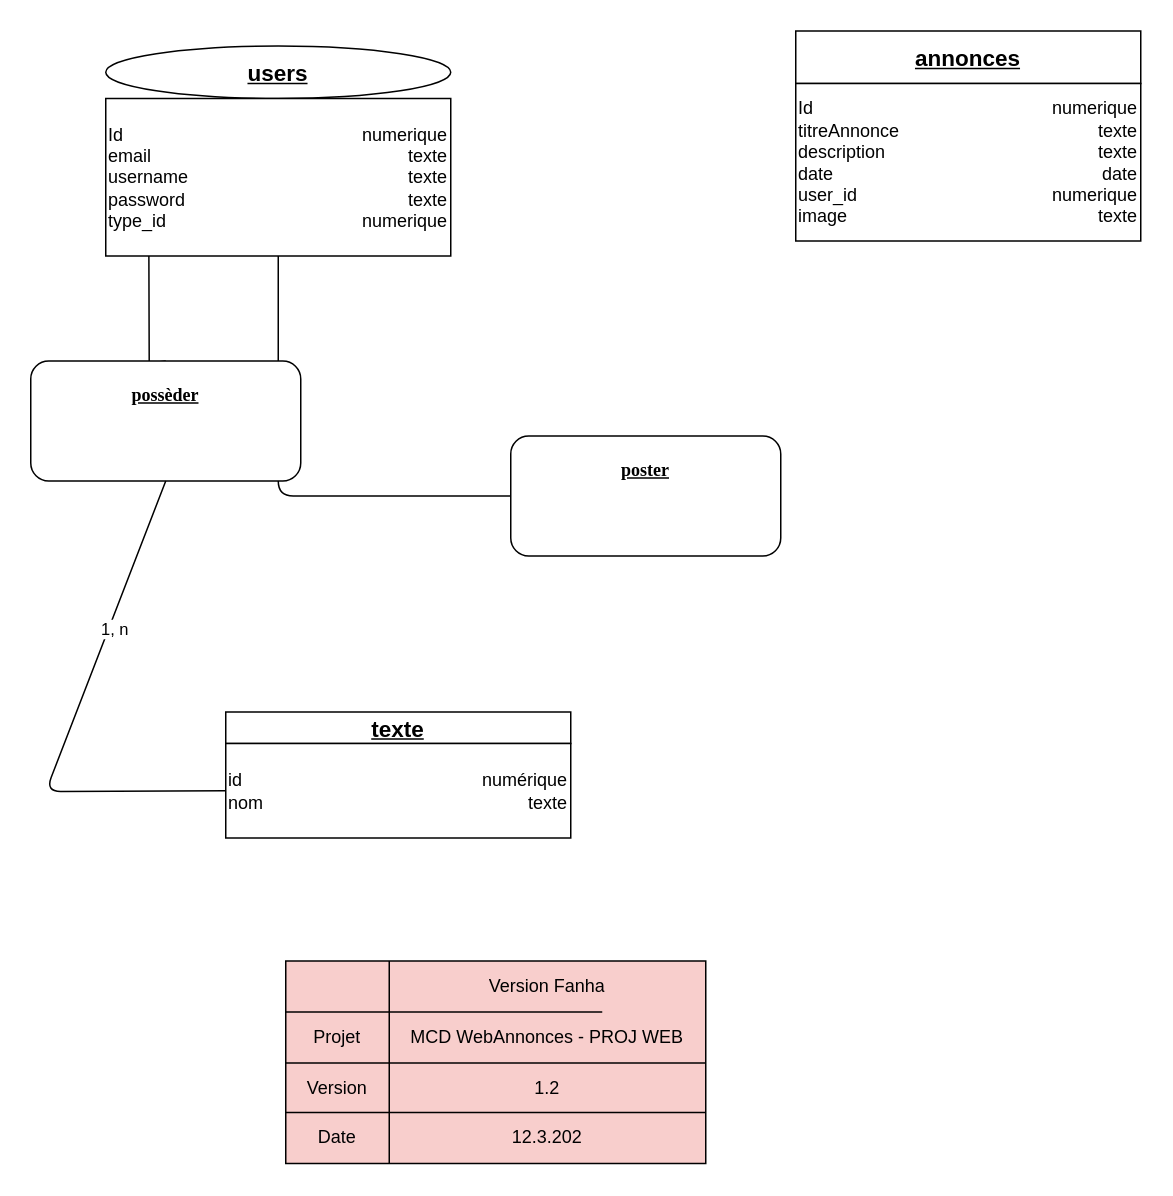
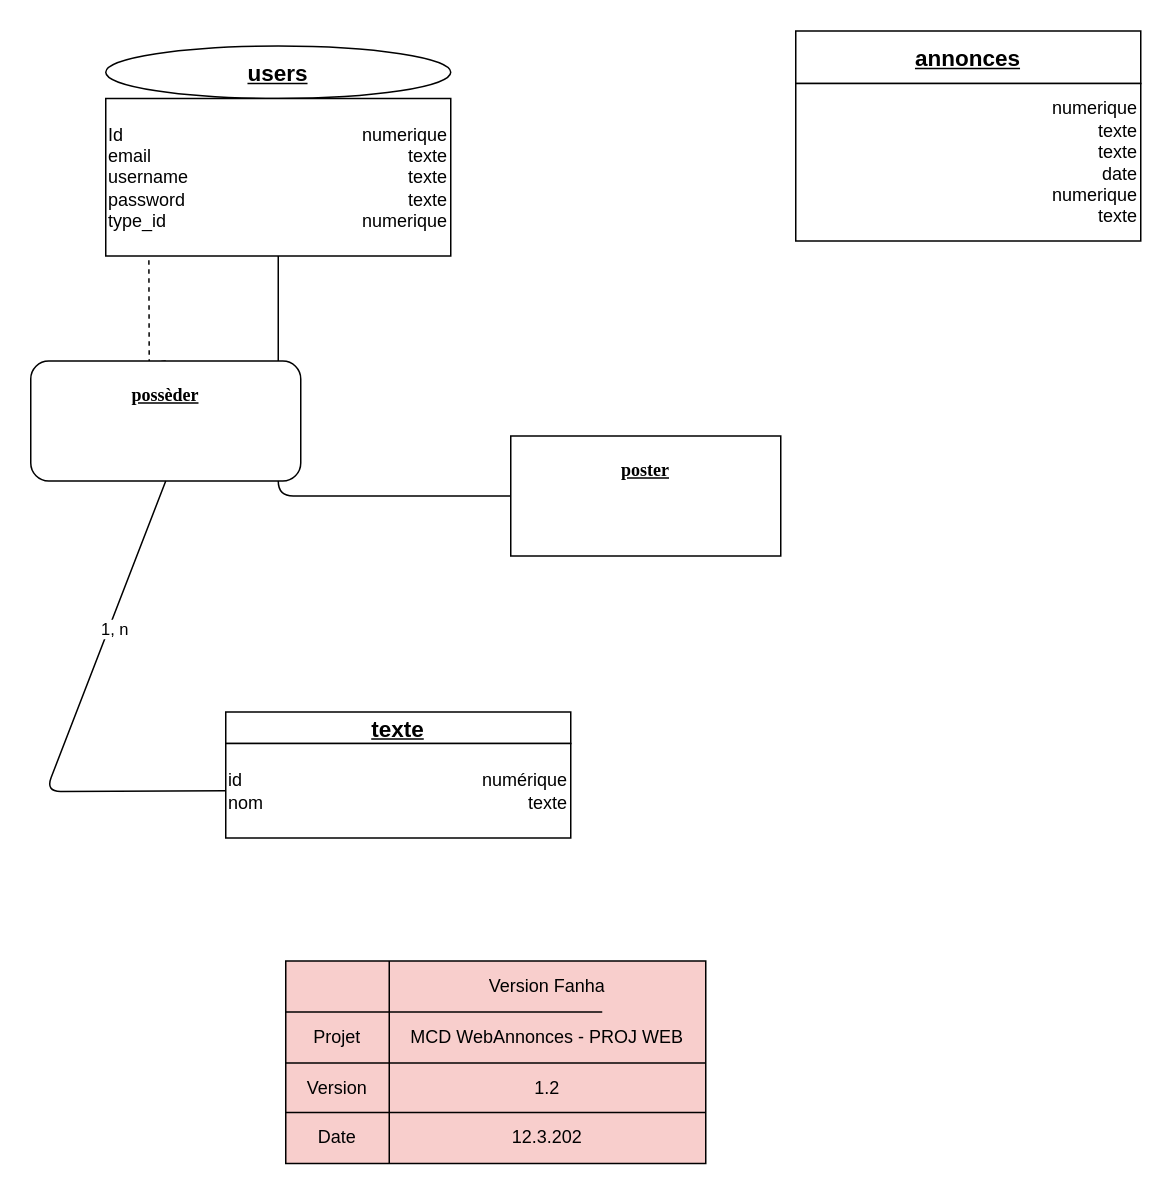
(882, 162) -> none
(149, 308) -> (149, 308)
(646, 496) -> (646, 496)
